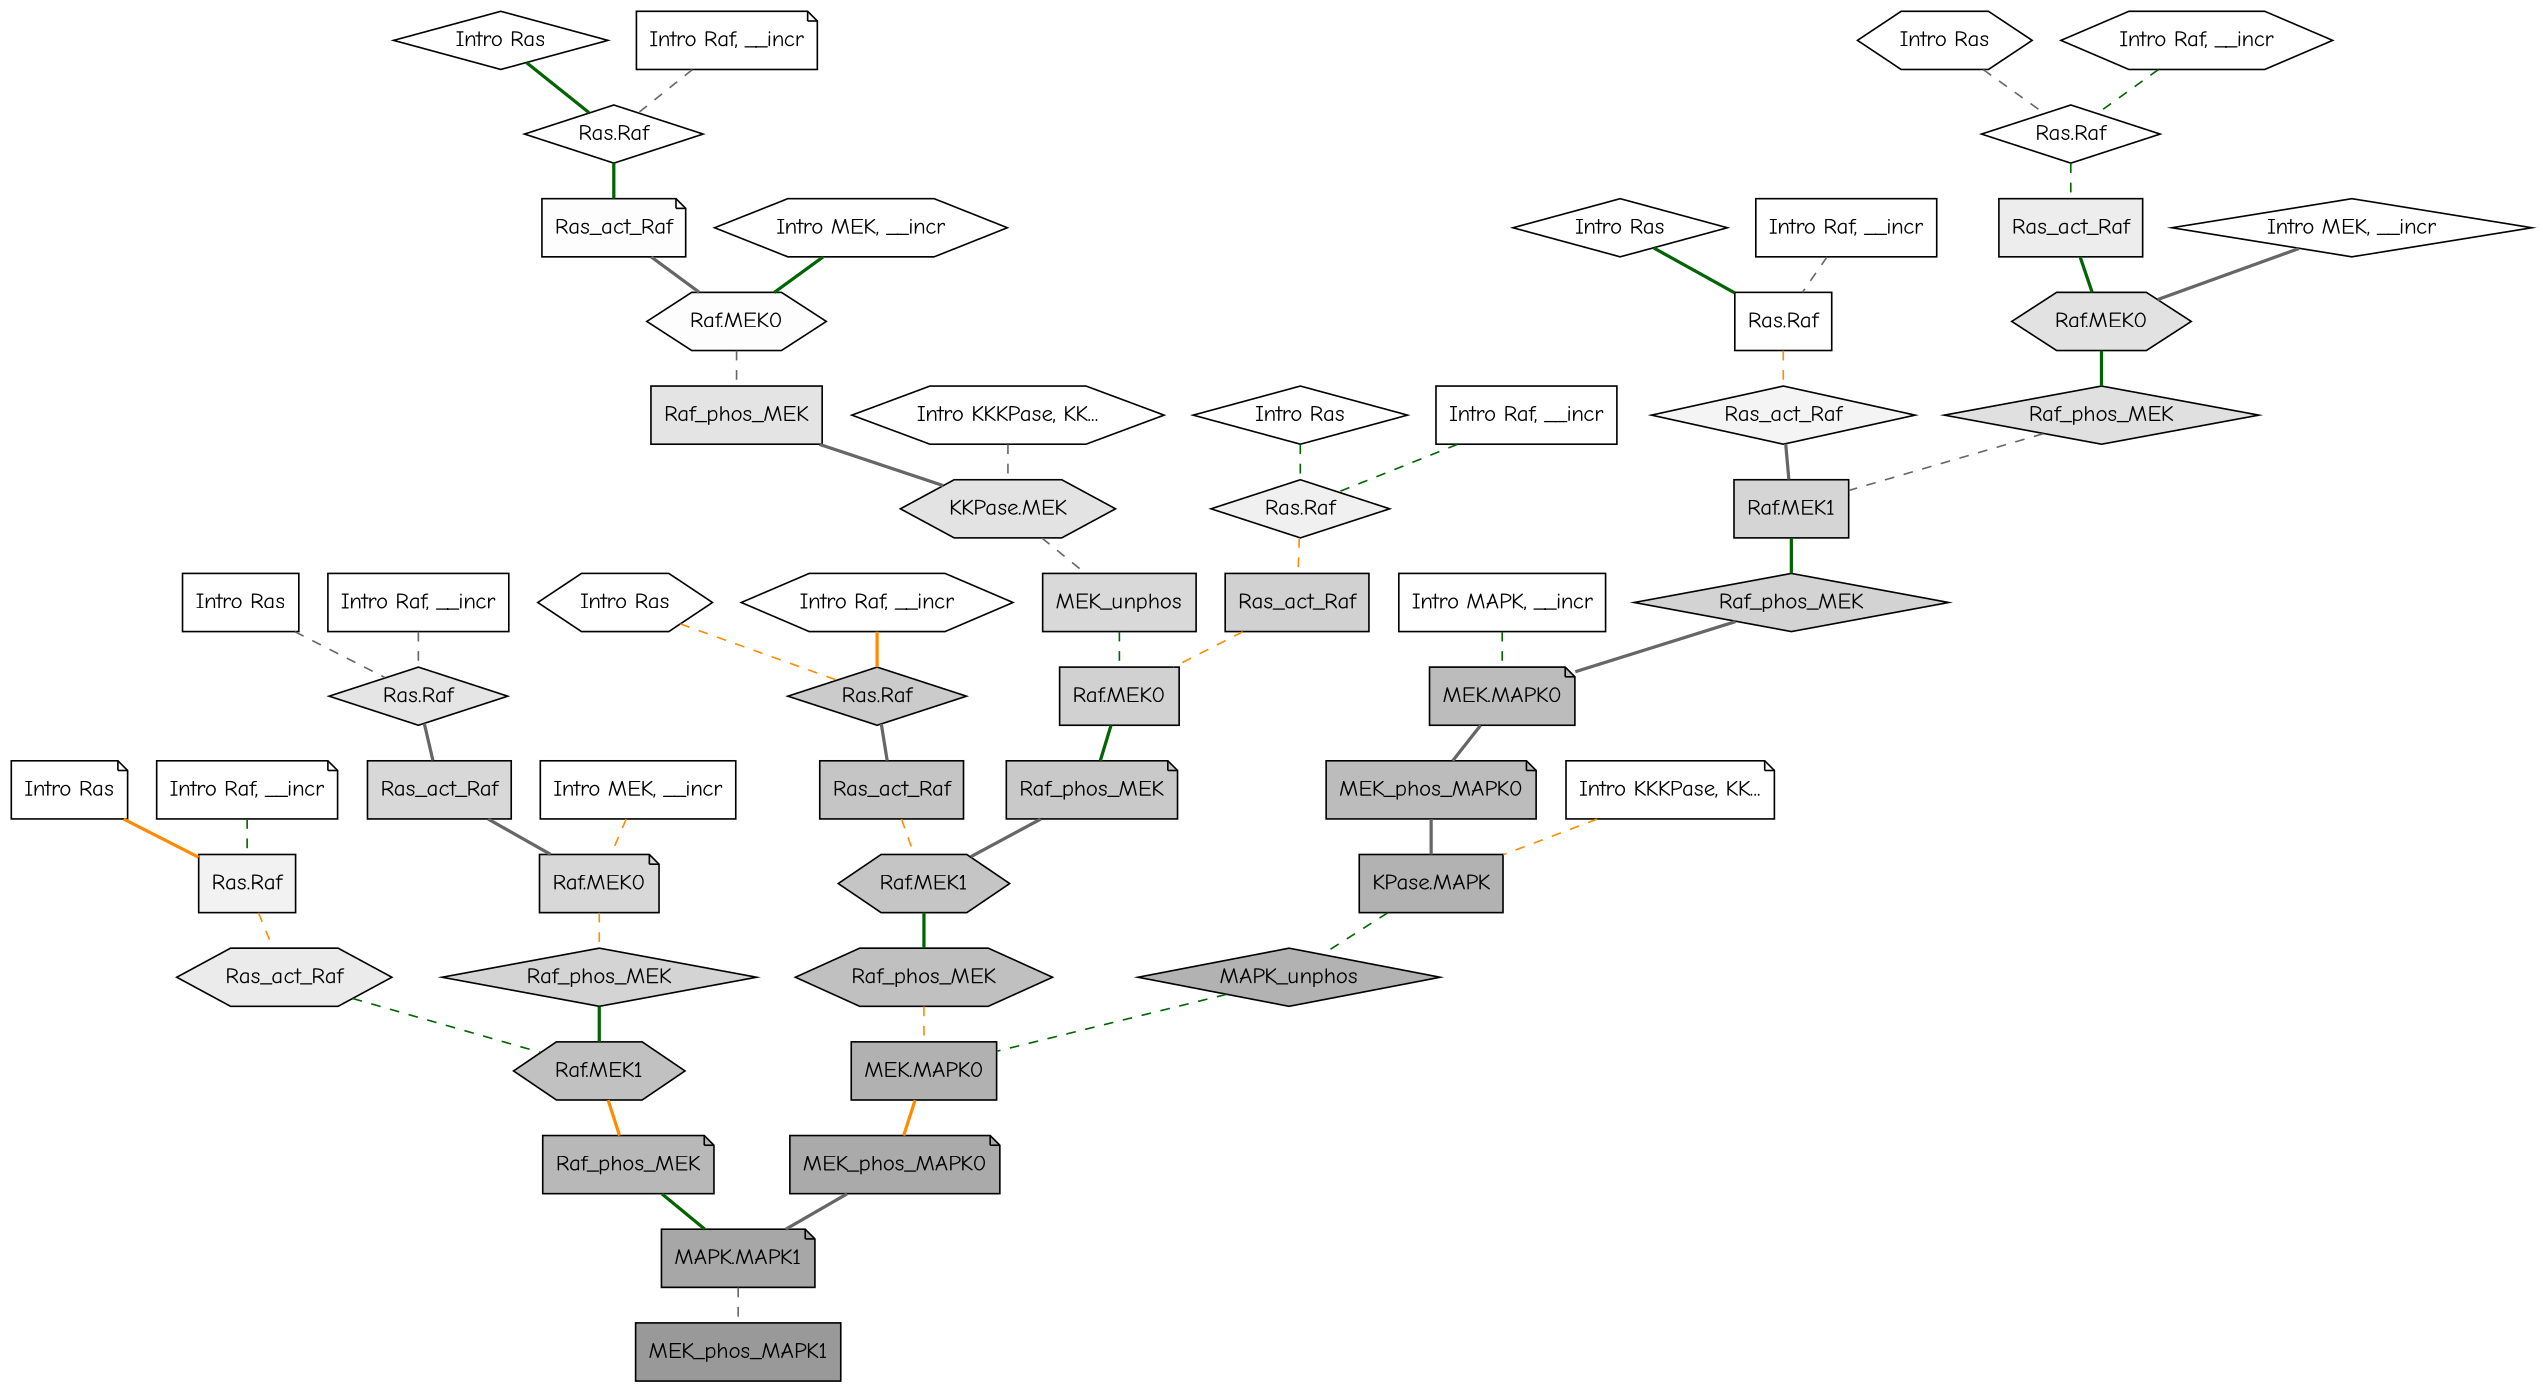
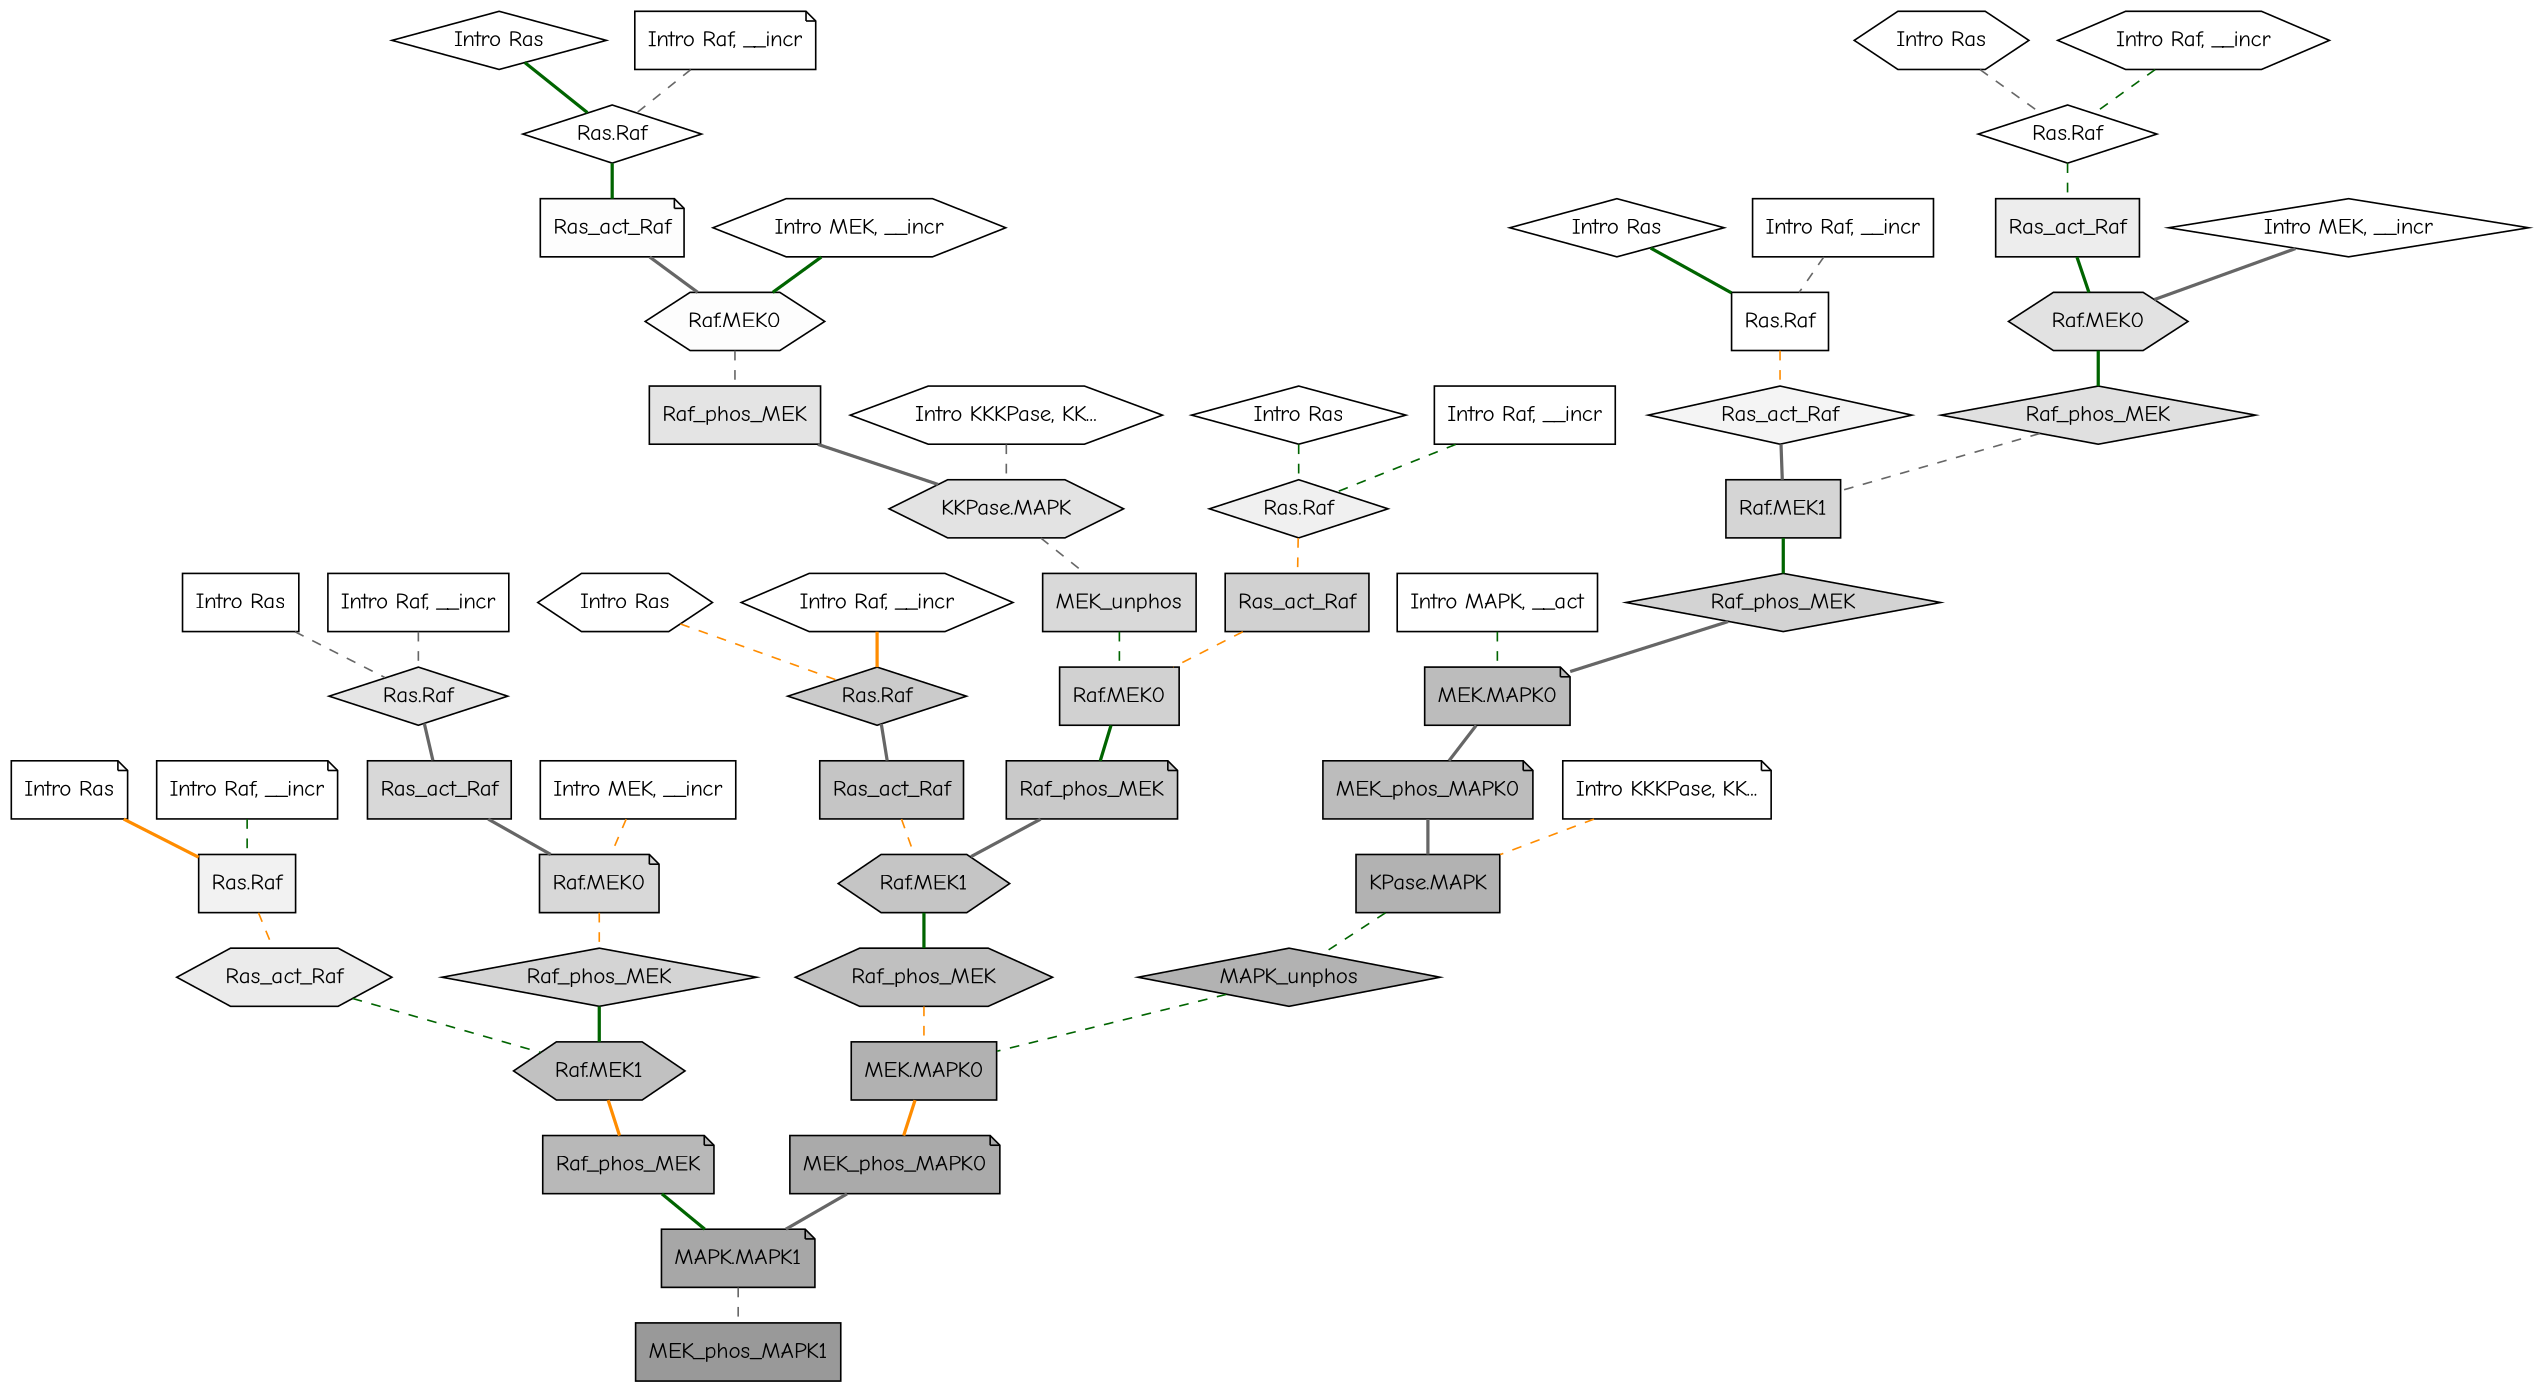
(1008, 509) -> (1006, 509)
(1502, 602) -> (1497, 602)
